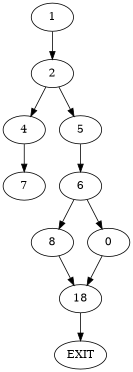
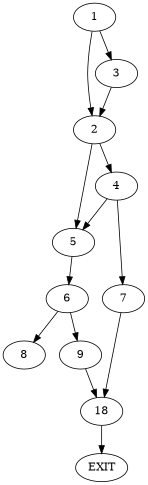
none -> (117, 74)
none -> (97, 211)
(109, 242) -> (81, 355)
(65, 267) -> (113, 351)
